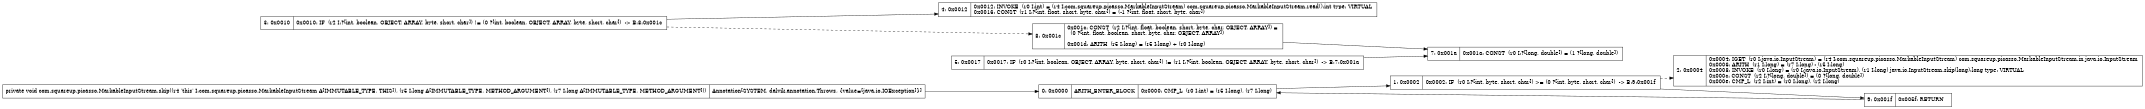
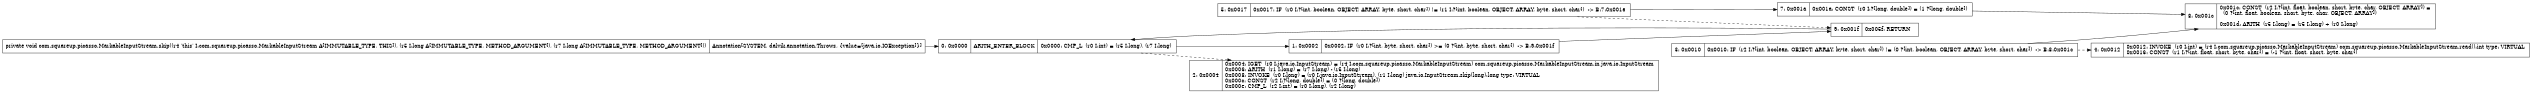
(801, 17) -> (2083, 50)
none -> (1702, 22)
(848, 30) -> (2111, 37)
(1353, 46) -> (2077, 13)
(1665, 78) -> (1184, 56)
